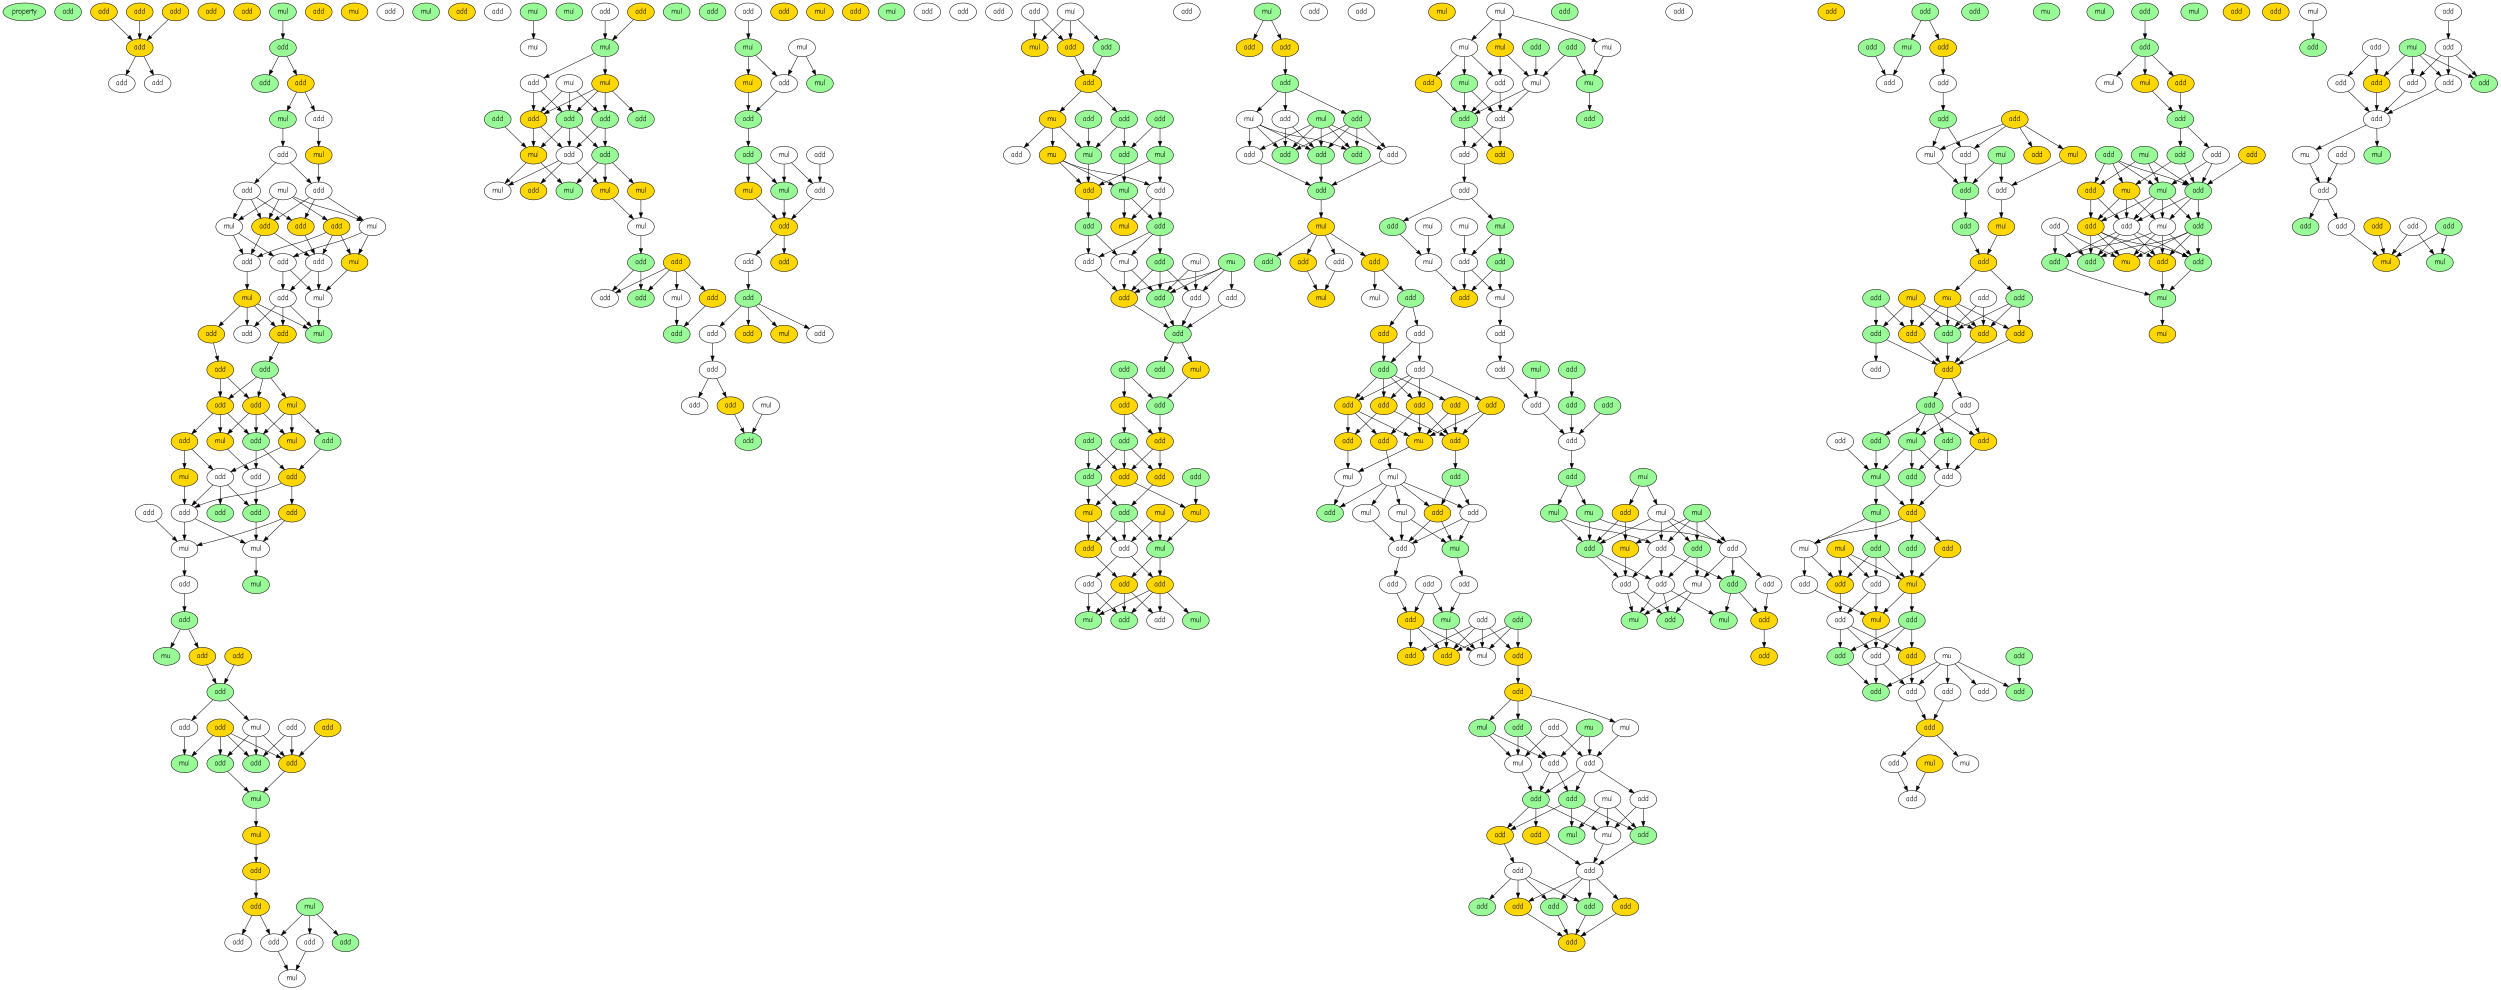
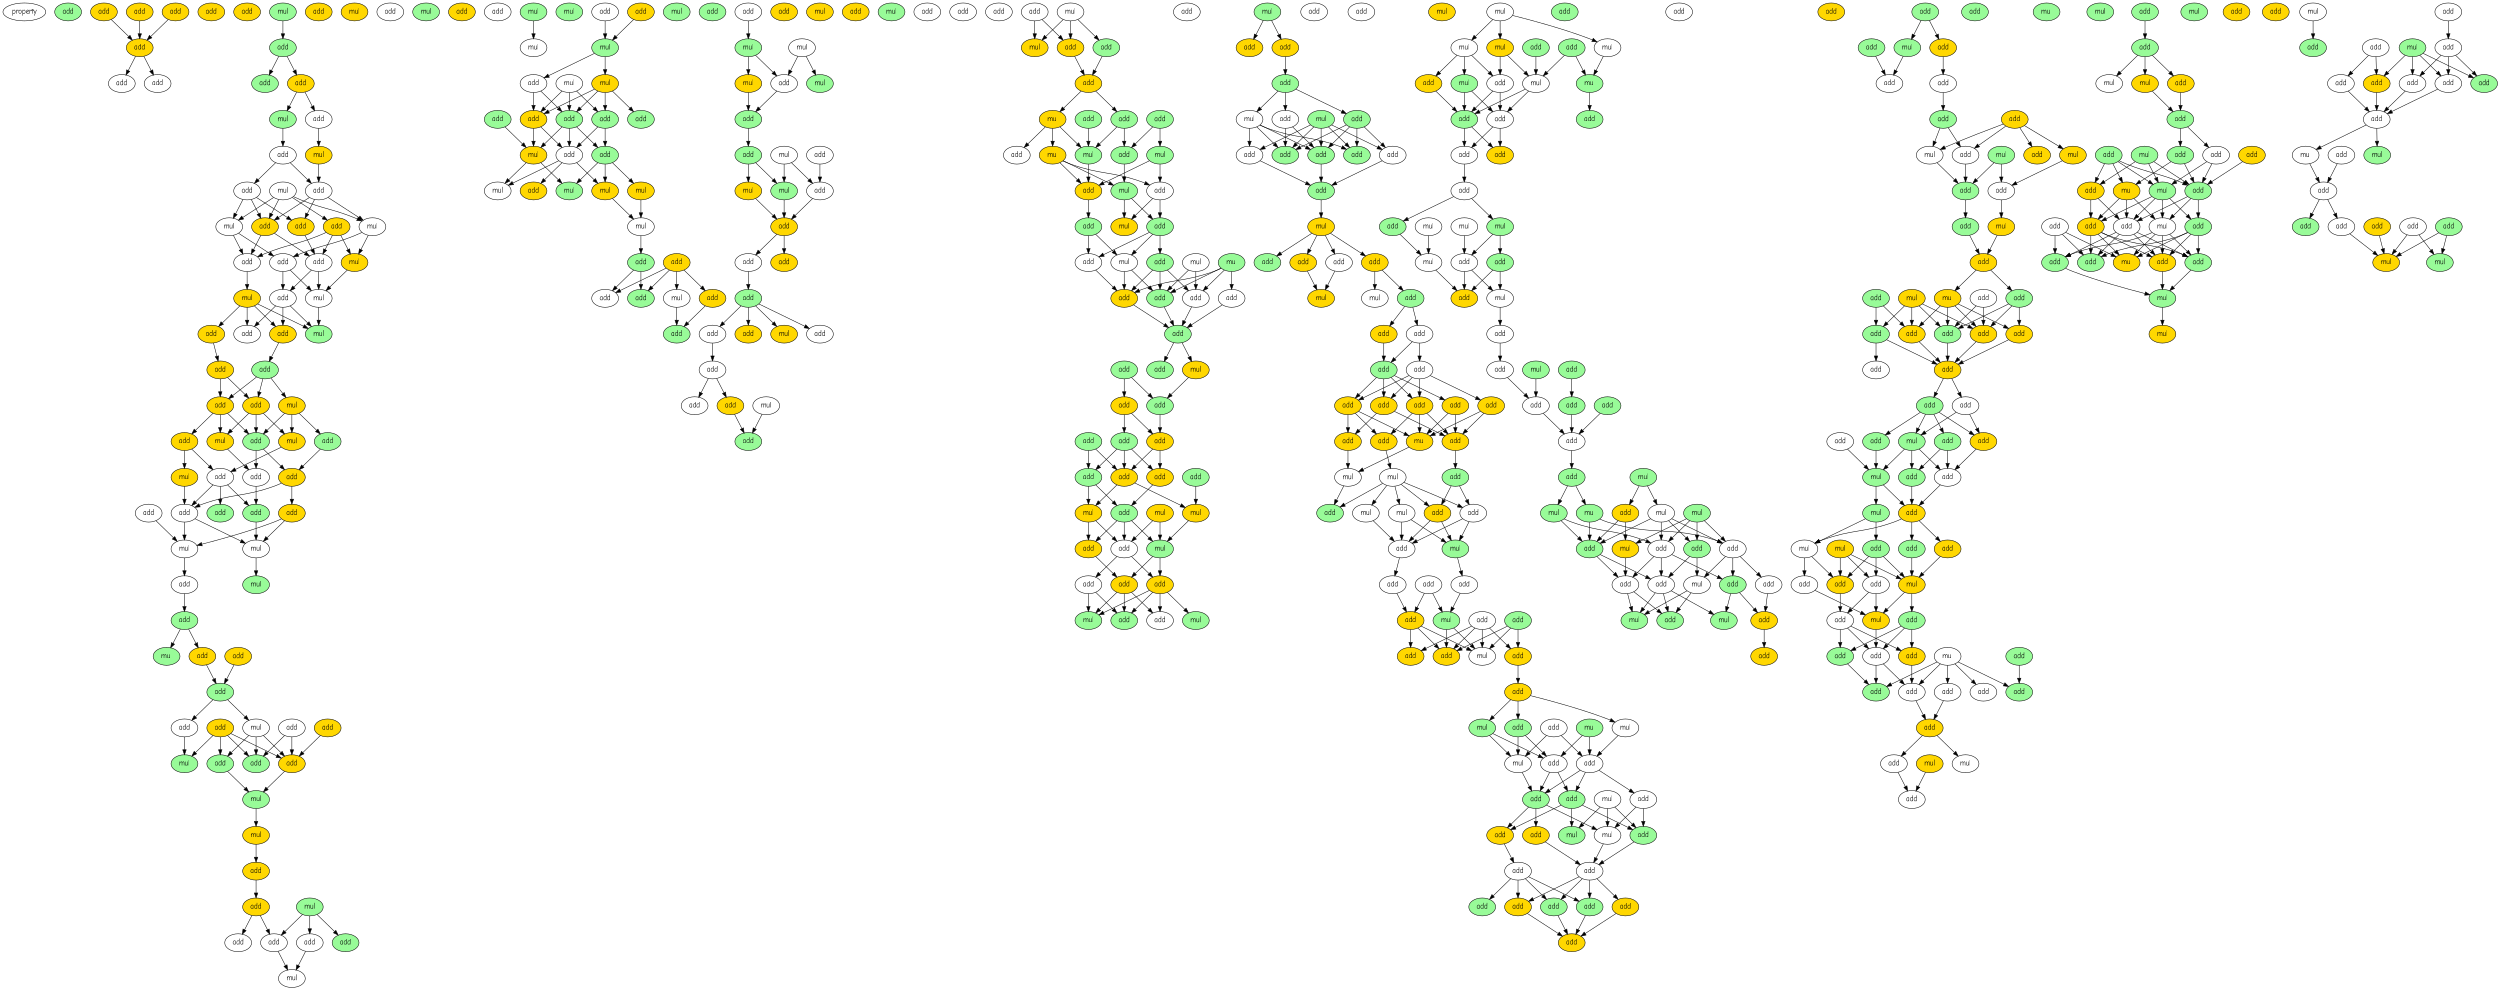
(24, 12) -> (24, 12)
